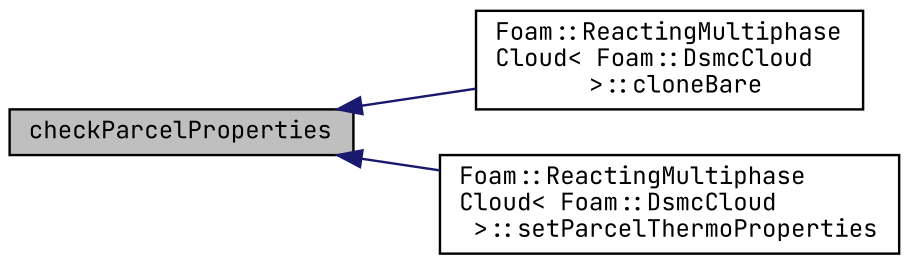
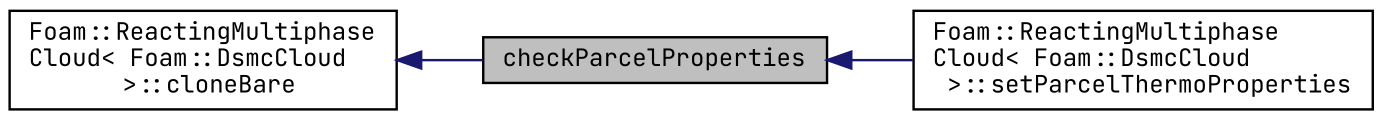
(419, 97) -> (452, 60)
